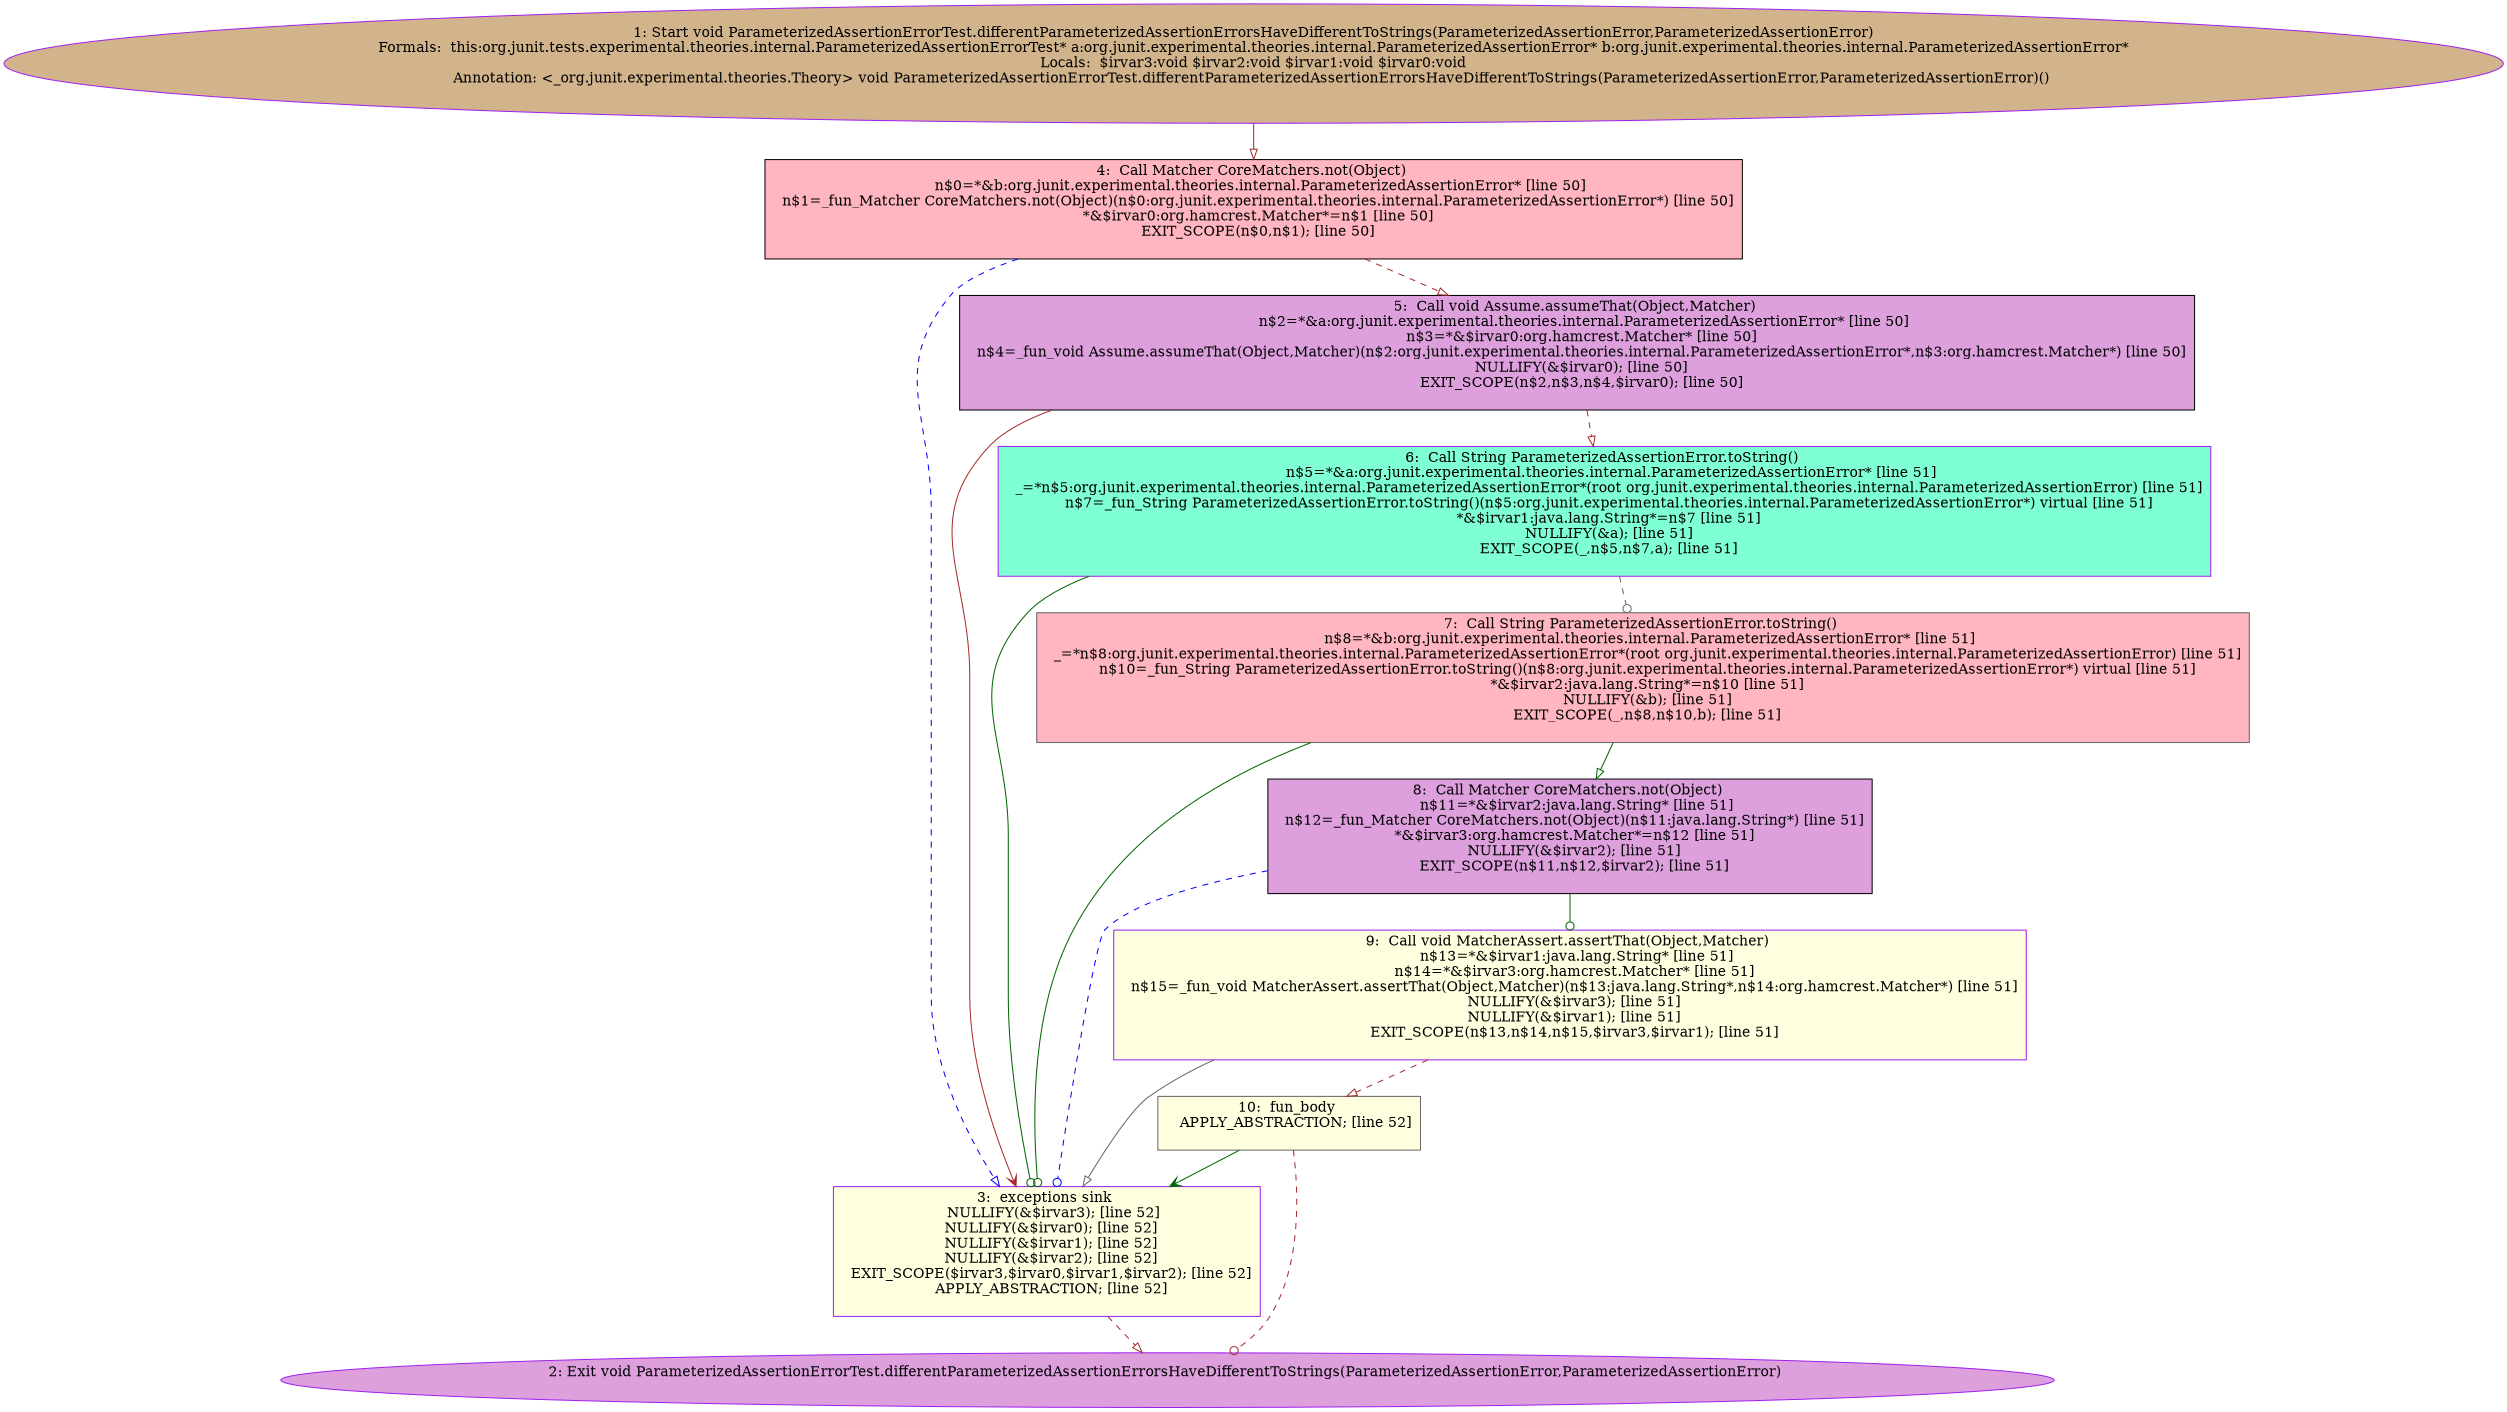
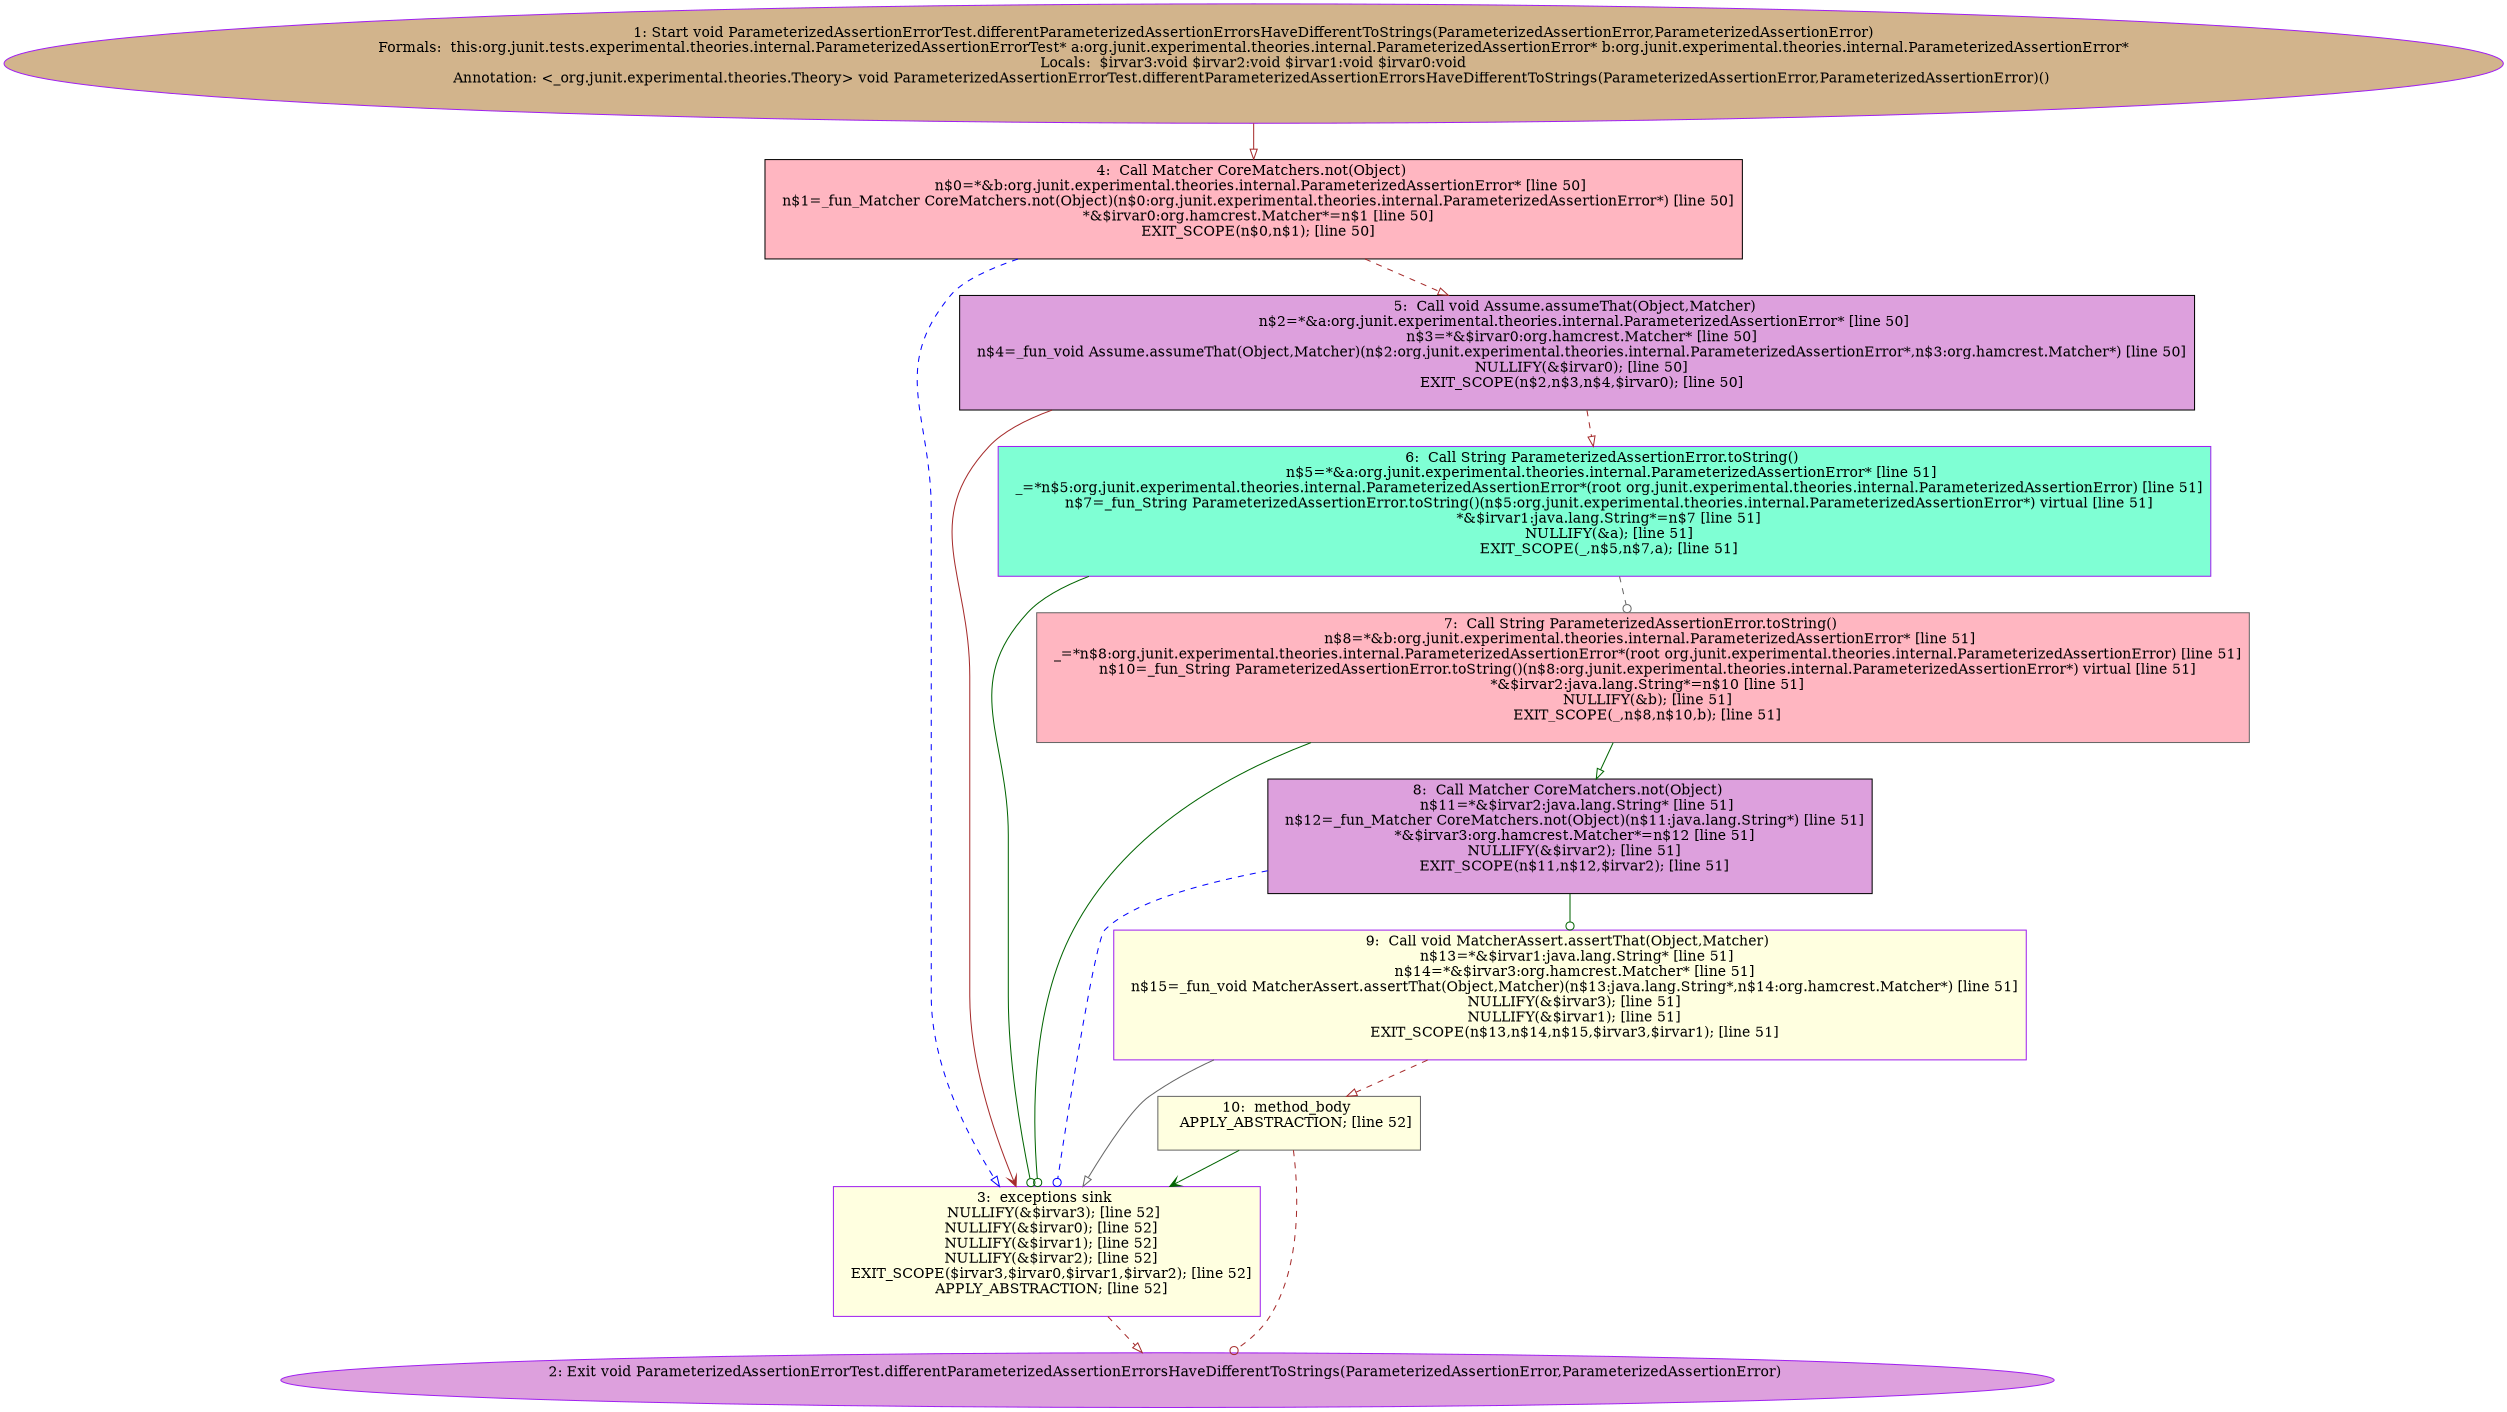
(1289, 1123) -> (1289, 1123)
